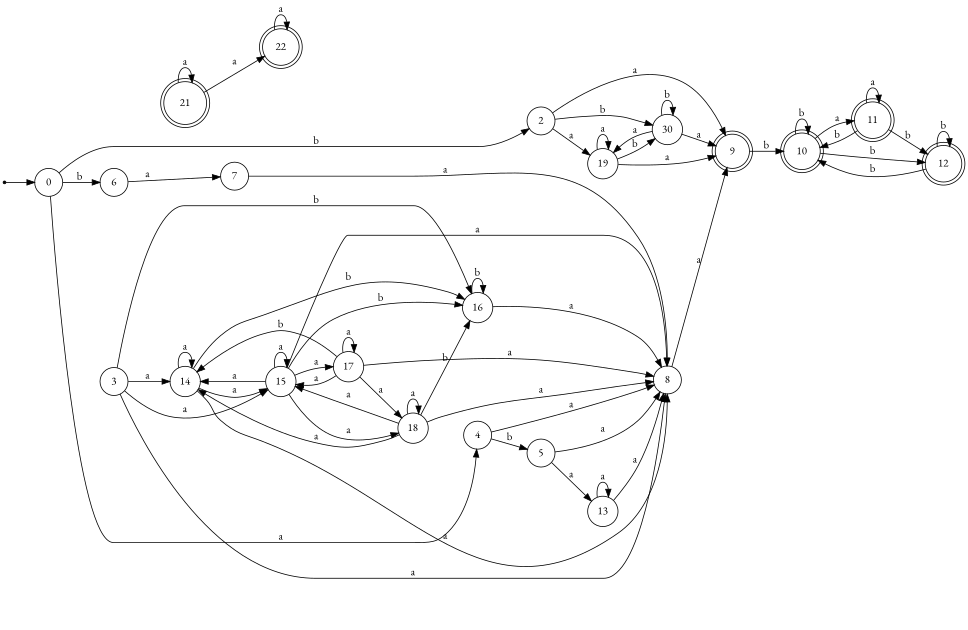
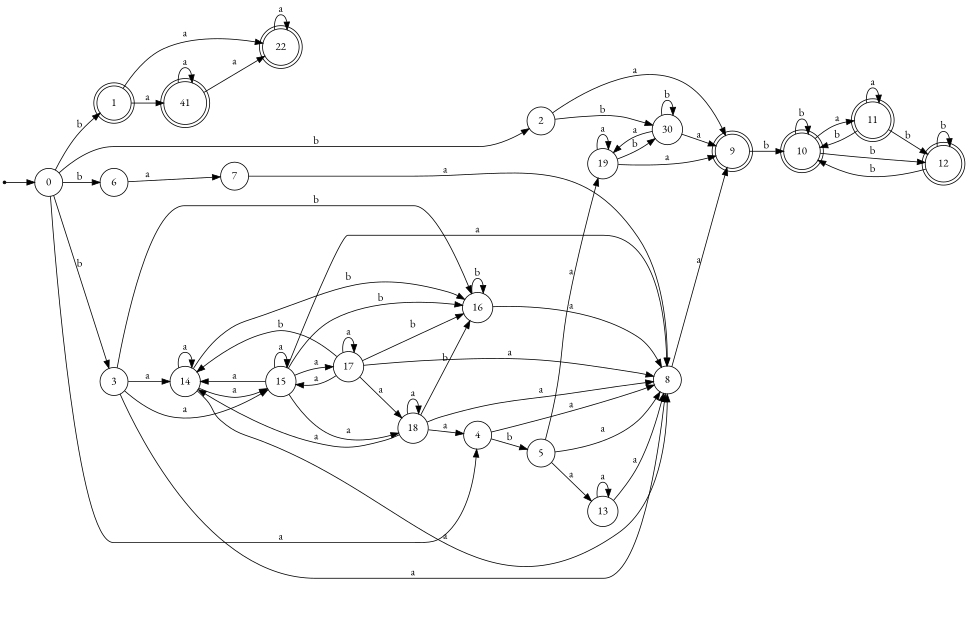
none -> (114, 103)
(185, 103) -> (185, 103)
(568, 140) -> (566, 318)
none -> (80, 278)
none -> (409, 339)
(351, 406) -> (442, 431)
